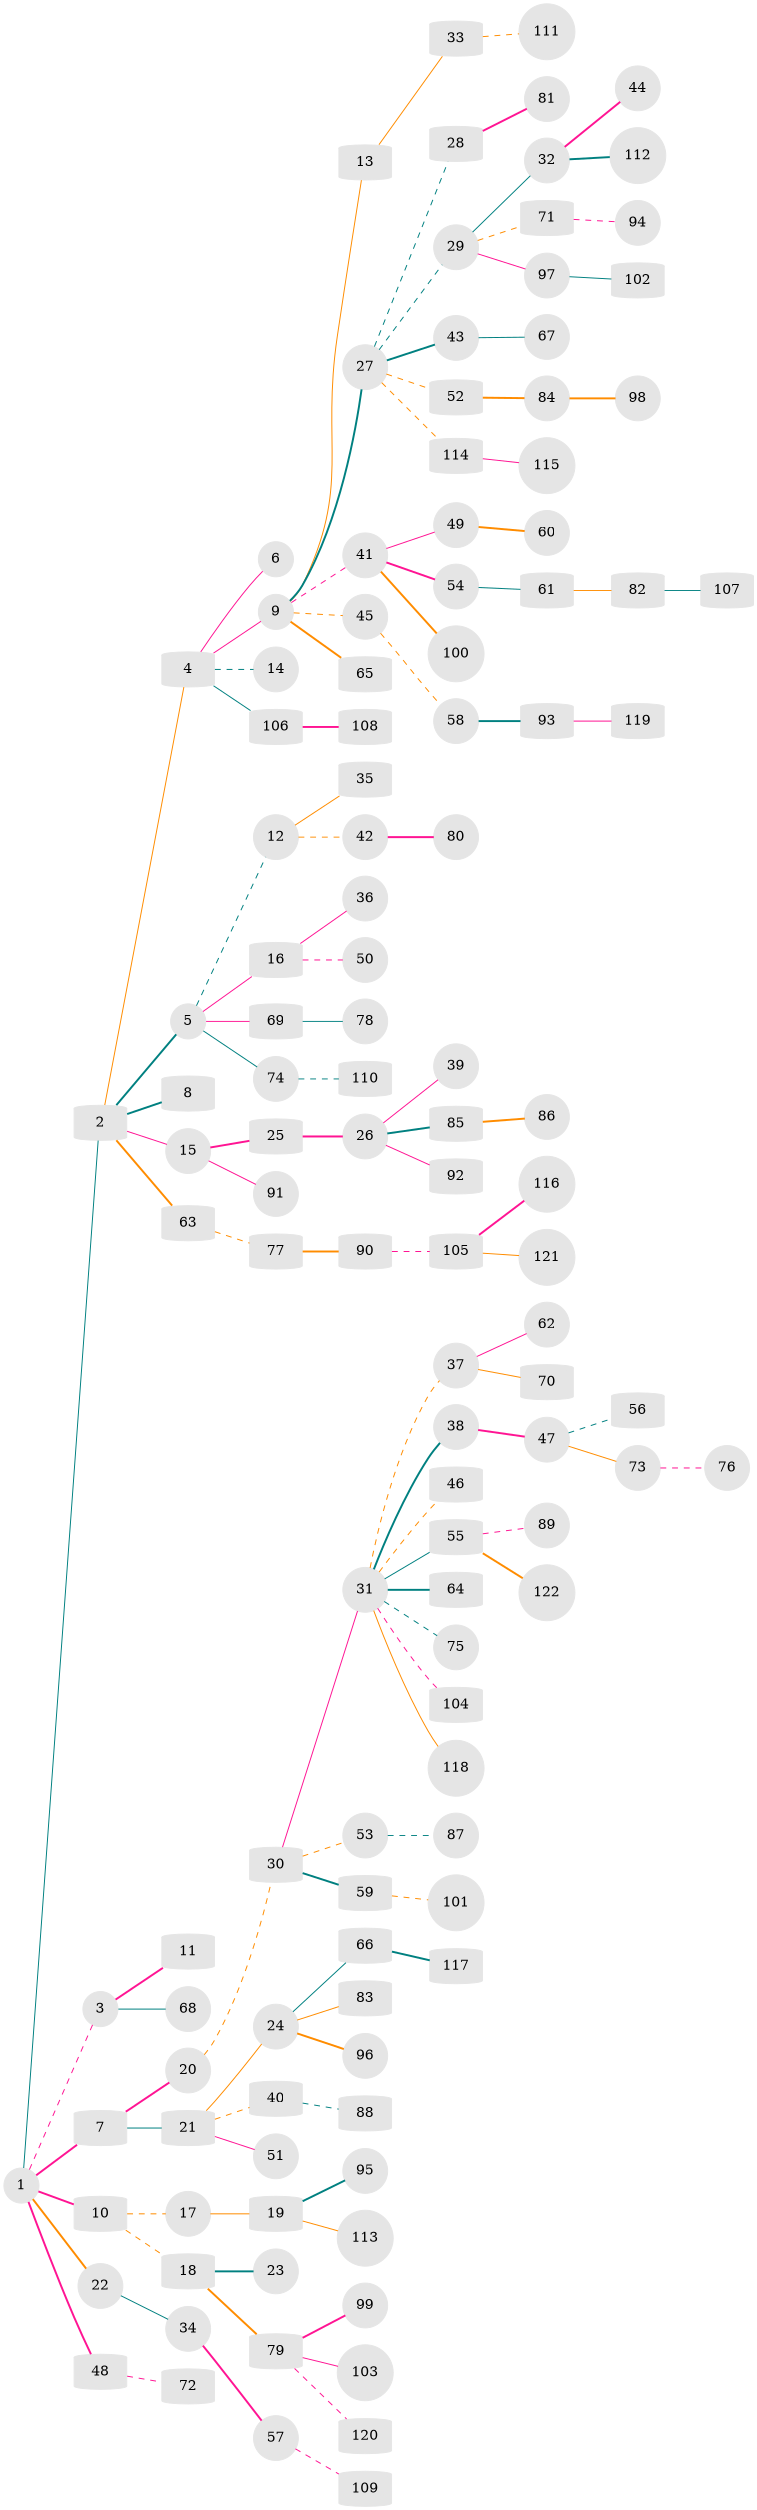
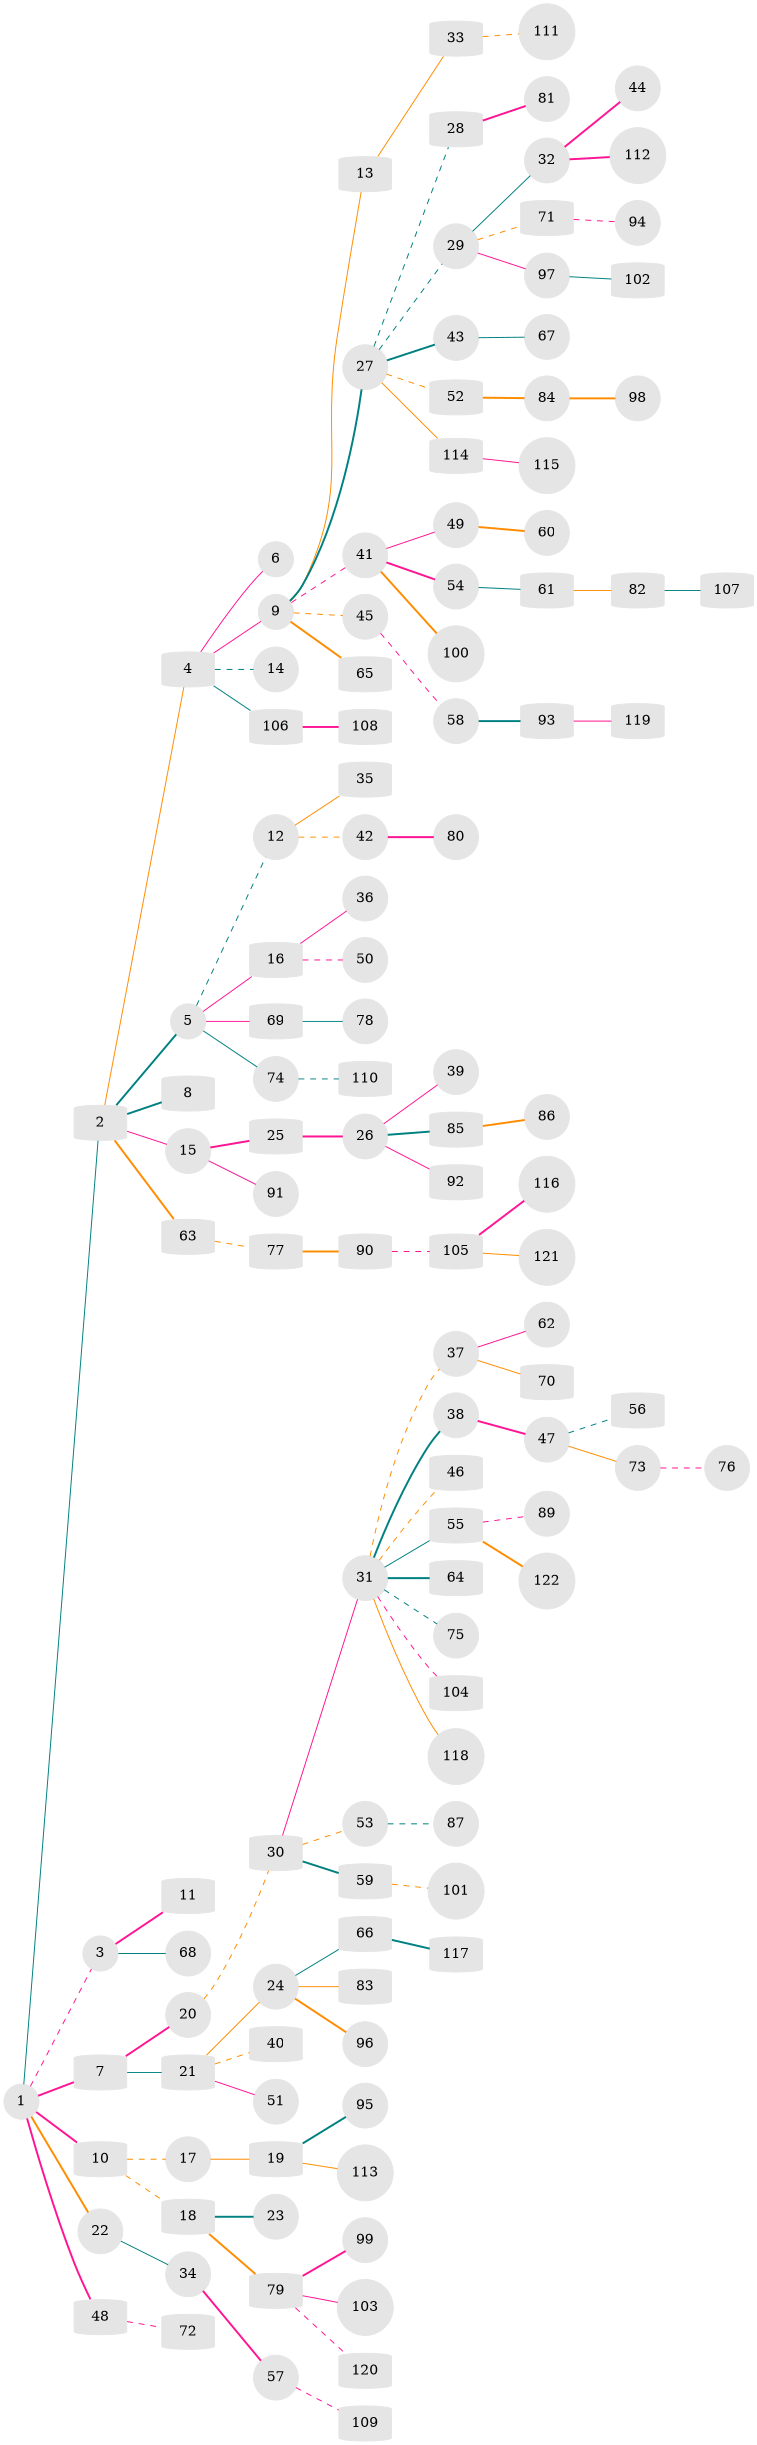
(590, 158) -> (590, 158)
(410, 411) -> (410, 411)
(410, 669) -> (410, 669)
(365, 2113) -> none
